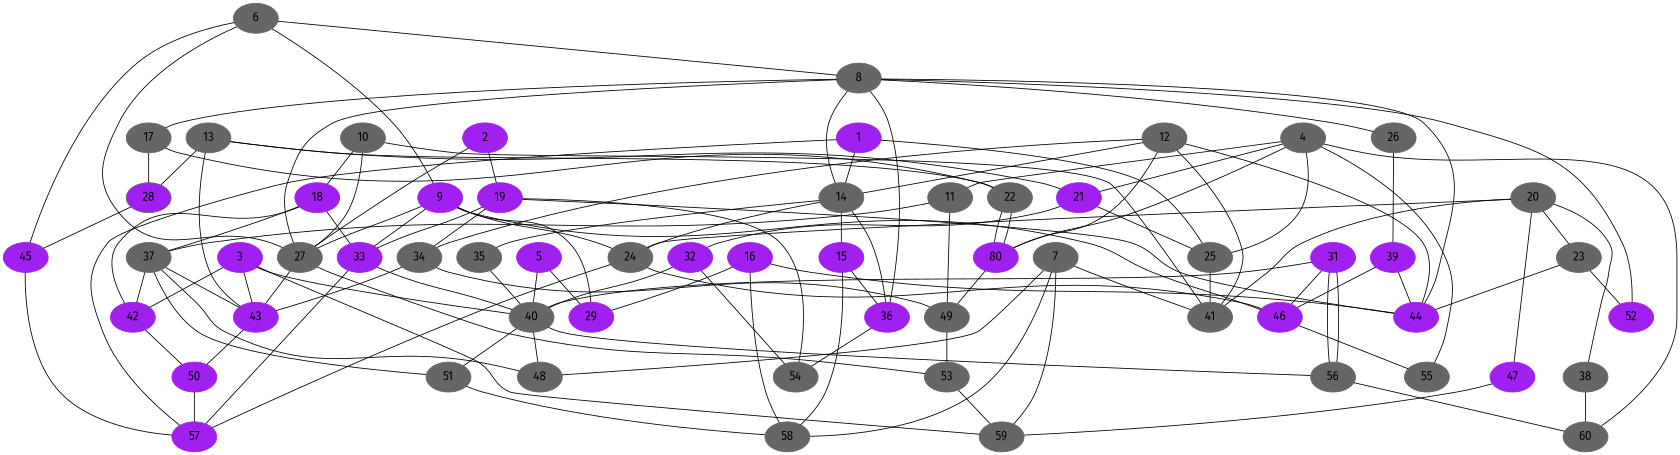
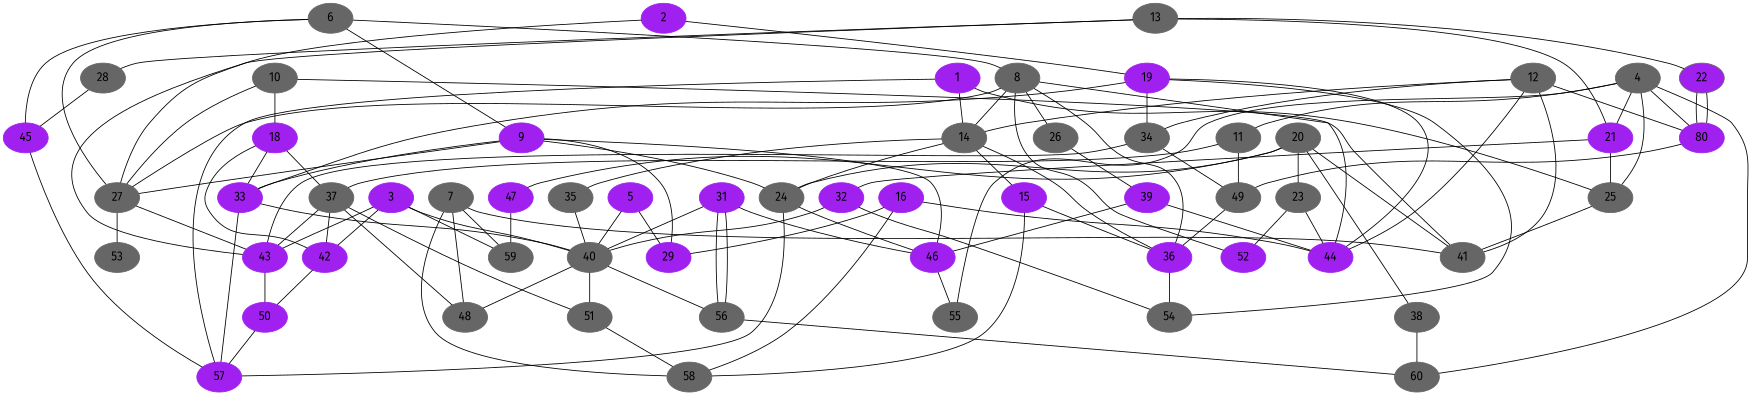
(149, 138) -> none
(149, 198) -> (103, 78)
(1010, 198) -> (1702, 78)
(947, 347) -> (1205, 227)
(974, 407) -> none
